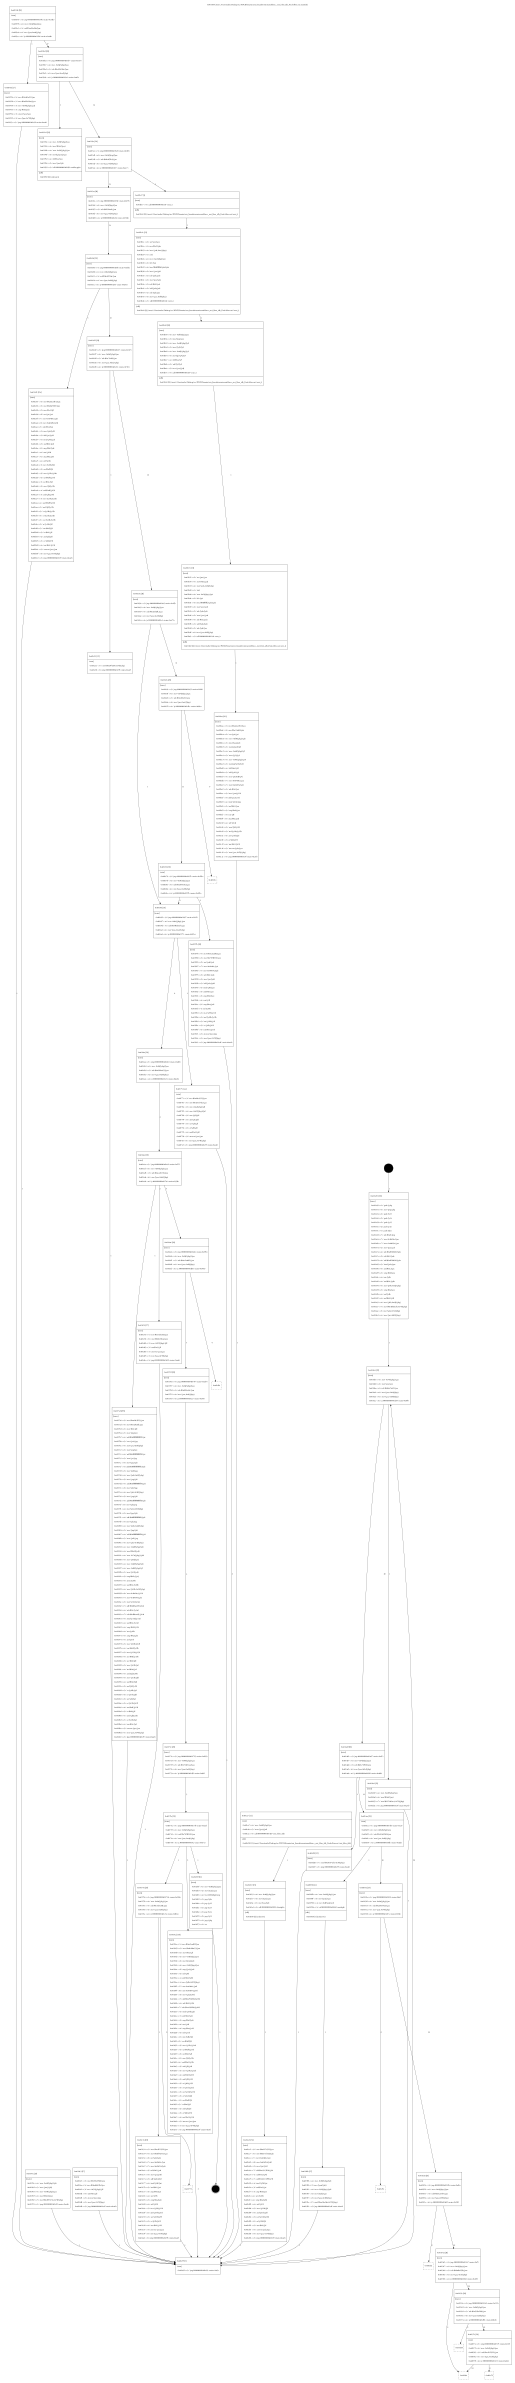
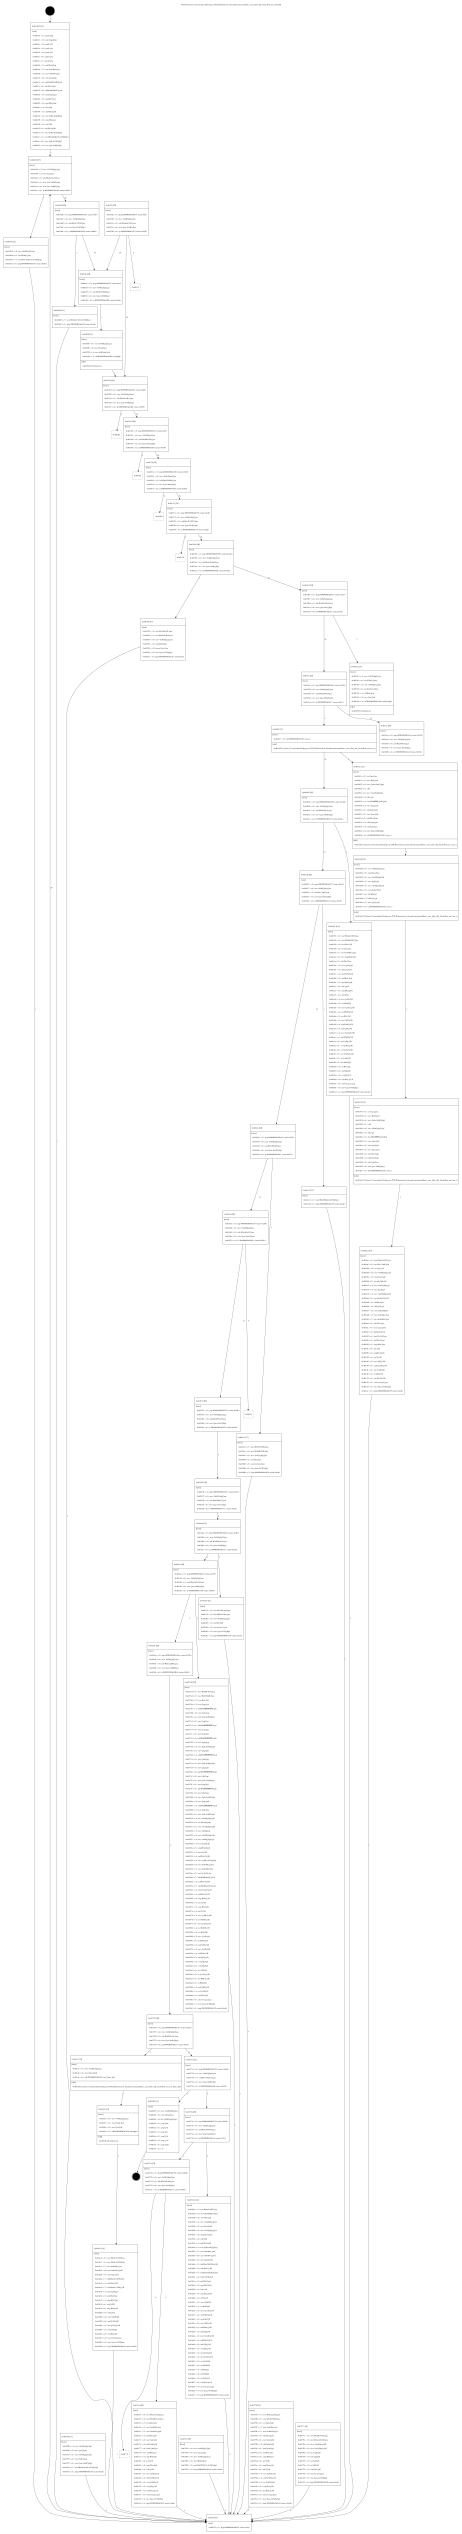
(108, 237) -> (324, 770)
(138, 764) -> (267, 1295)
(205, 917) -> none
(183, 1011) -> none
(159, 1253) -> (219, 1575)
(217, 1386) -> none
(194, 1859) -> (185, 2095)
(381, 1864) -> (114, 252)
(324, 2043) -> (113, 373)
none -> (149, 2051)
(471, 2368) -> (200, 536)
